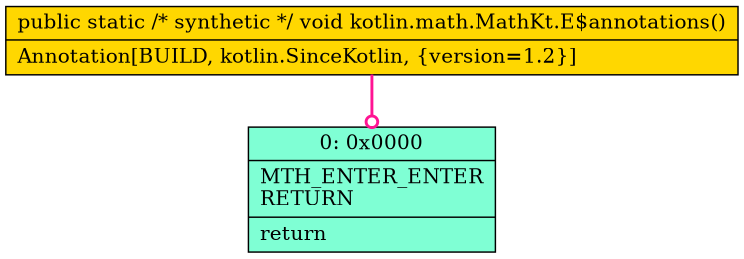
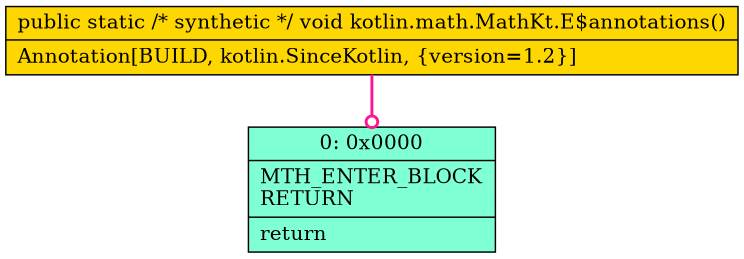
(372, 177) -> (372, 177)
